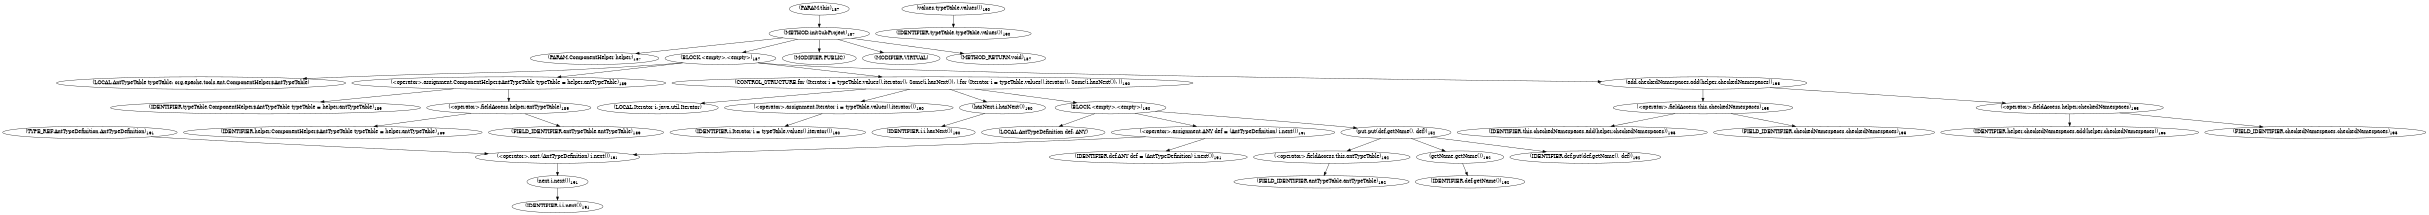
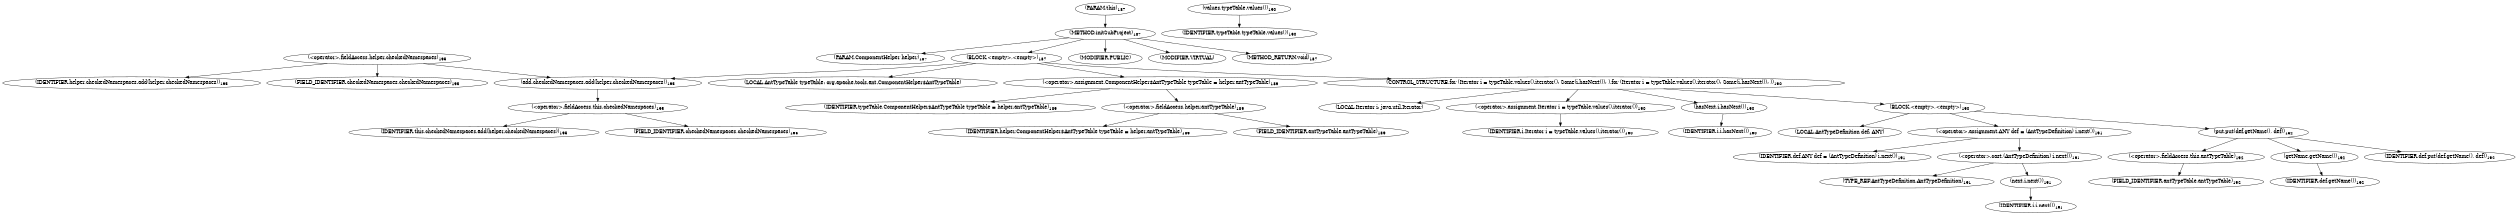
(1886, 95) -> (485, 70)
(318, 146) -> (1965, 169)
